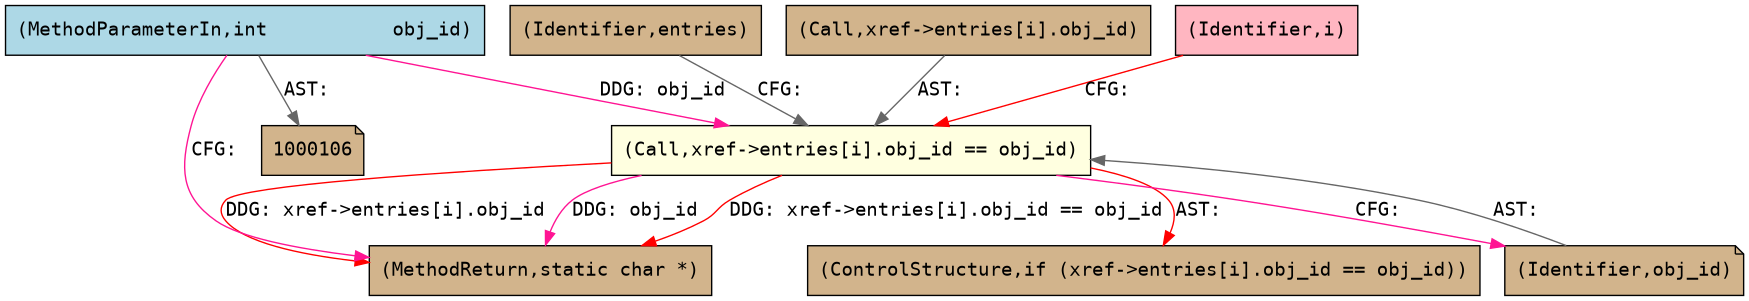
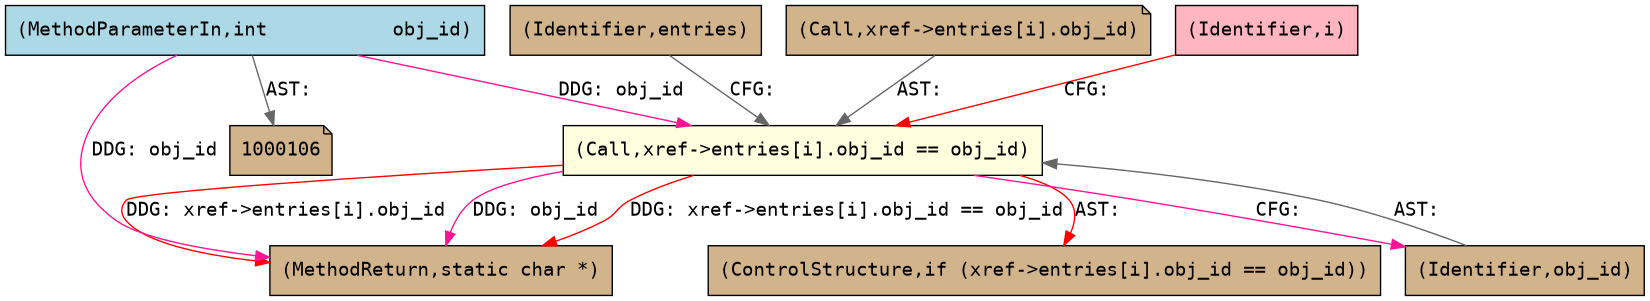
(968, 30) -> (968, 30)
(220, 150) -> (155, 150)
(1624, 271) -> (1525, 271)
